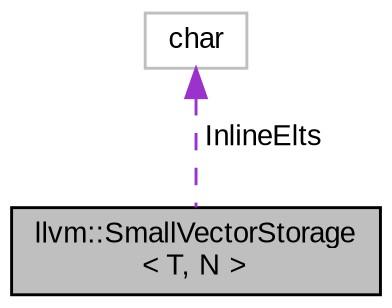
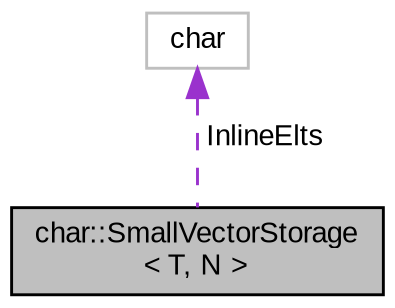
(196, 251) -> (197, 251)
